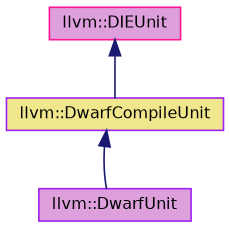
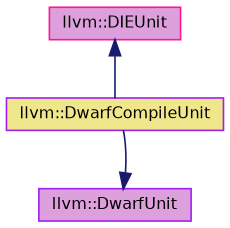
(104, 168) -> (126, 152)
